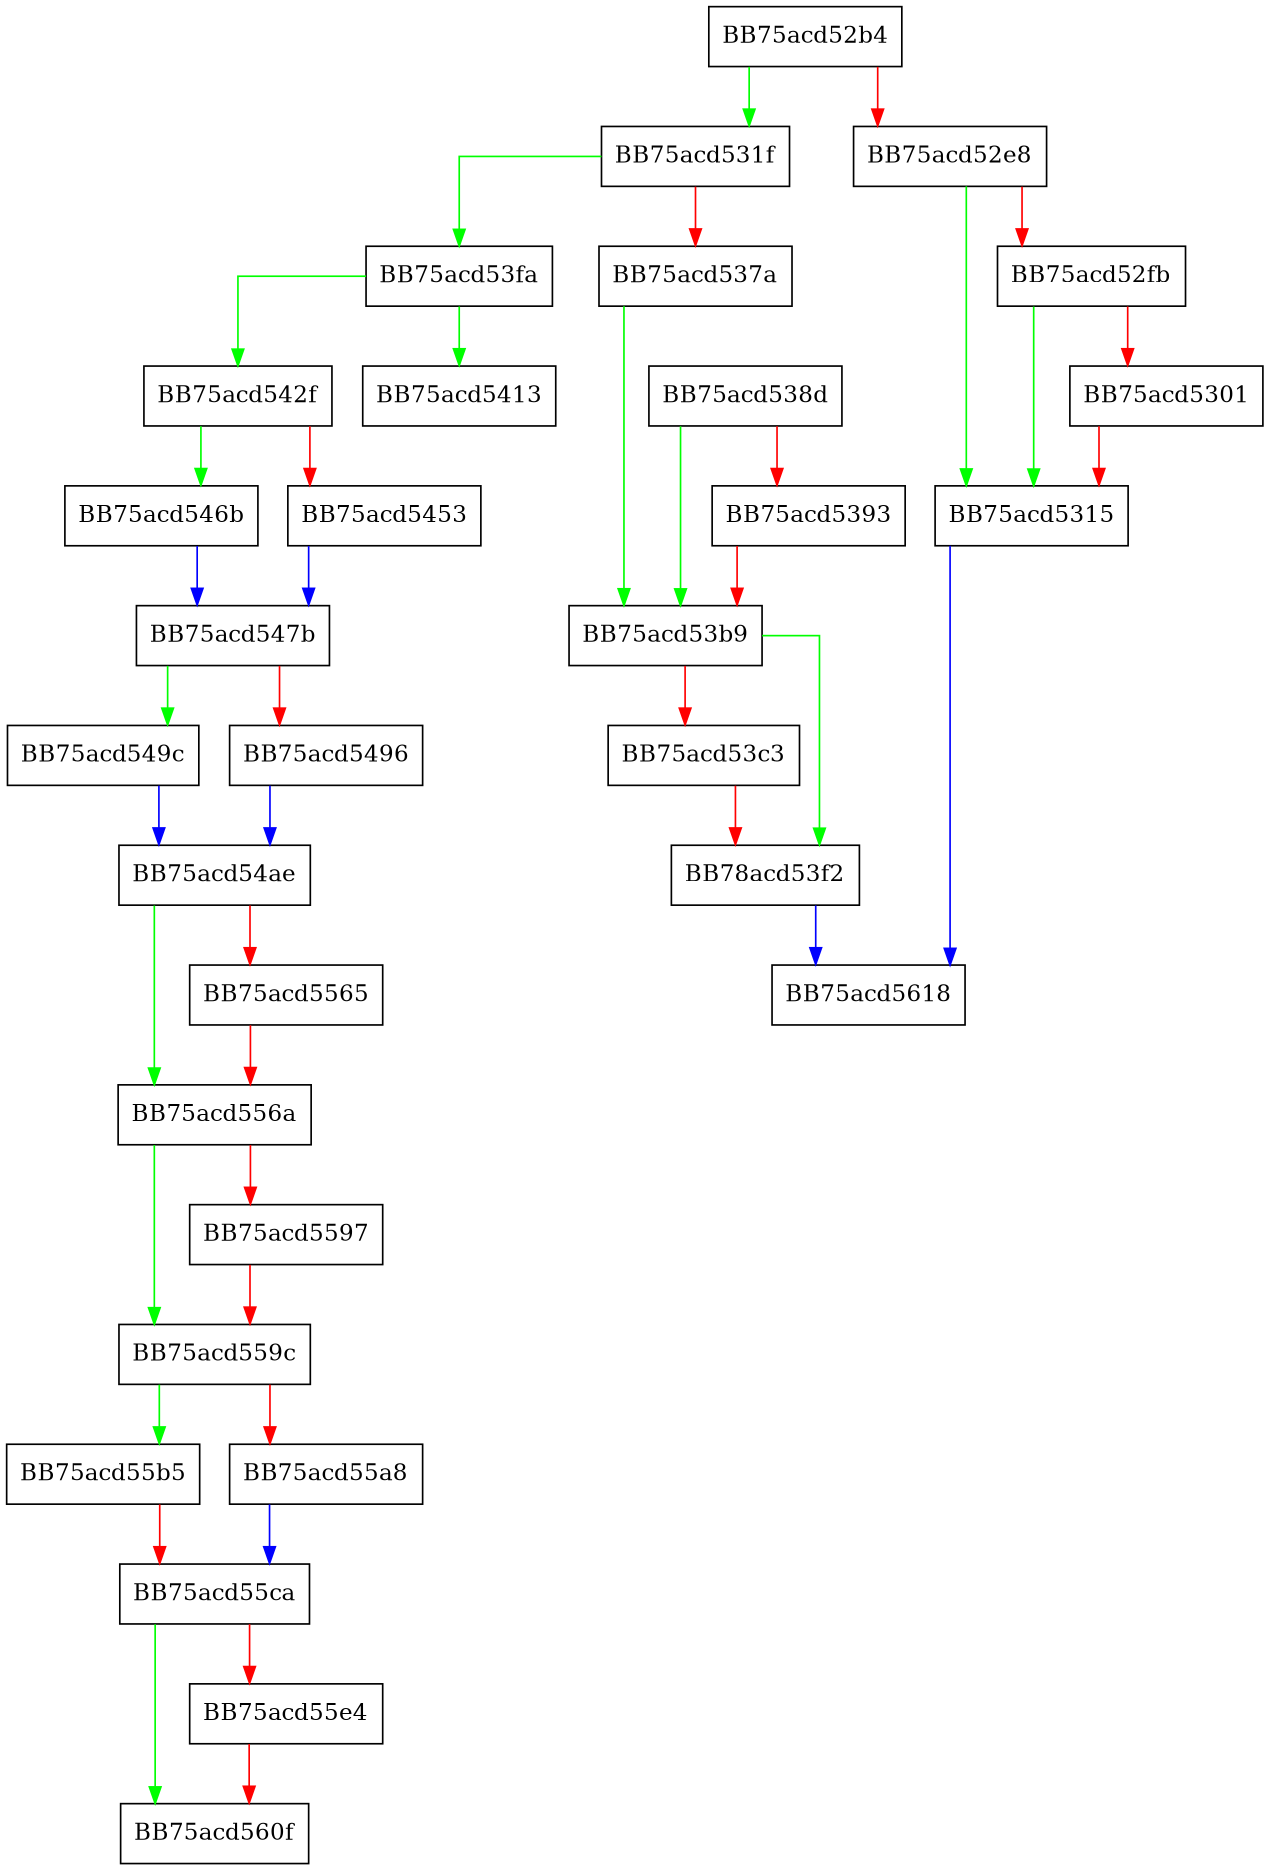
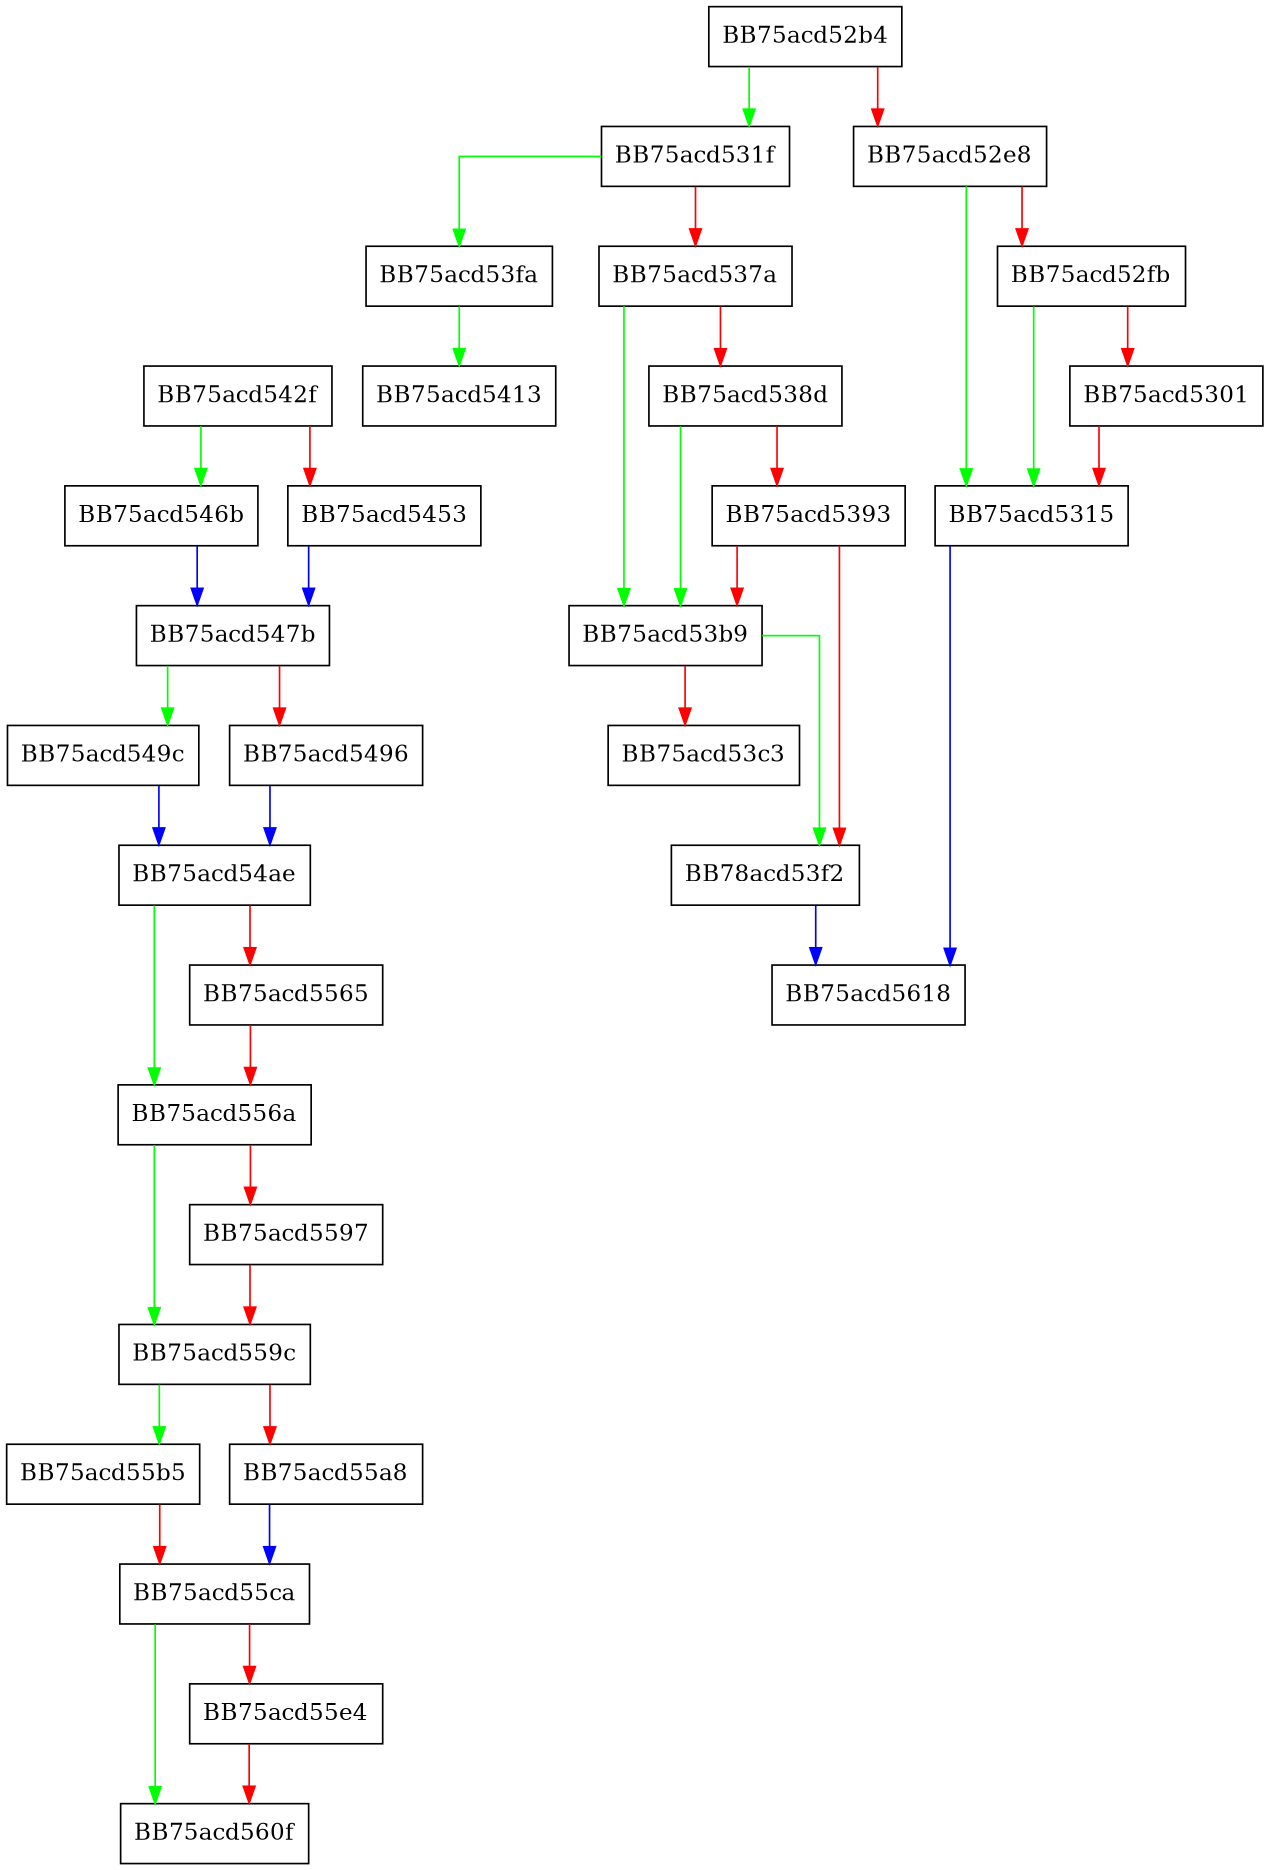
(266, 276) -> none
none -> (720, 328)
(735, 807) -> (839, 687)
